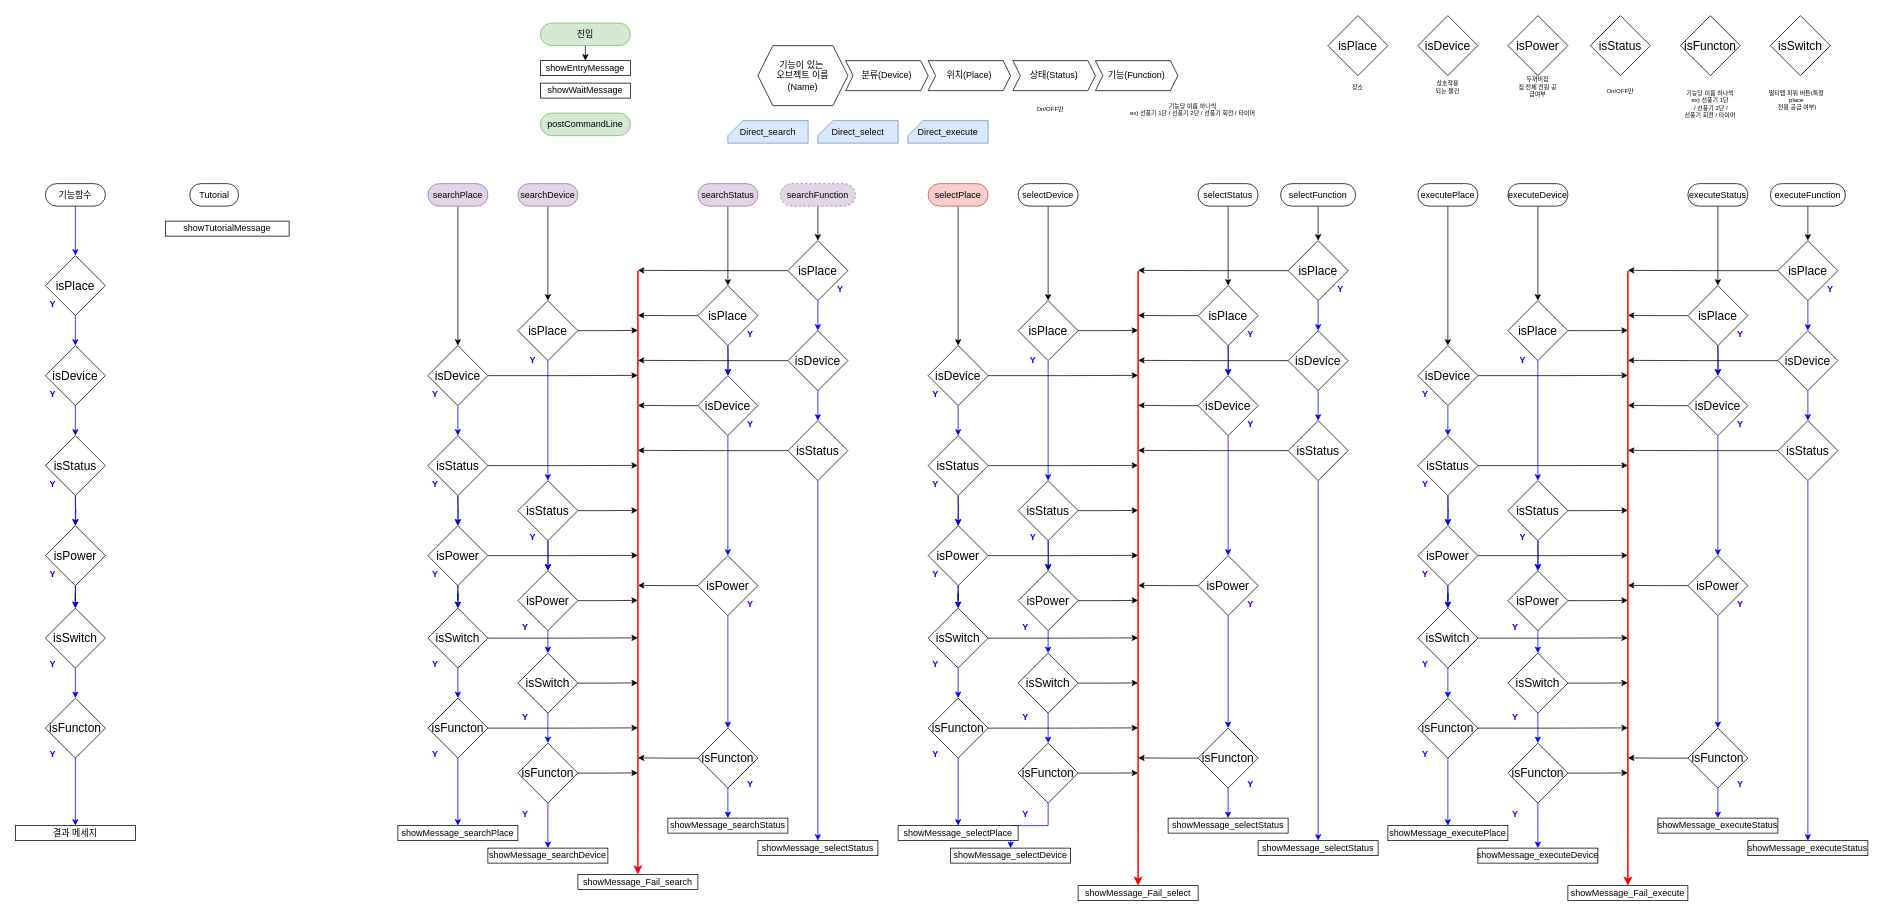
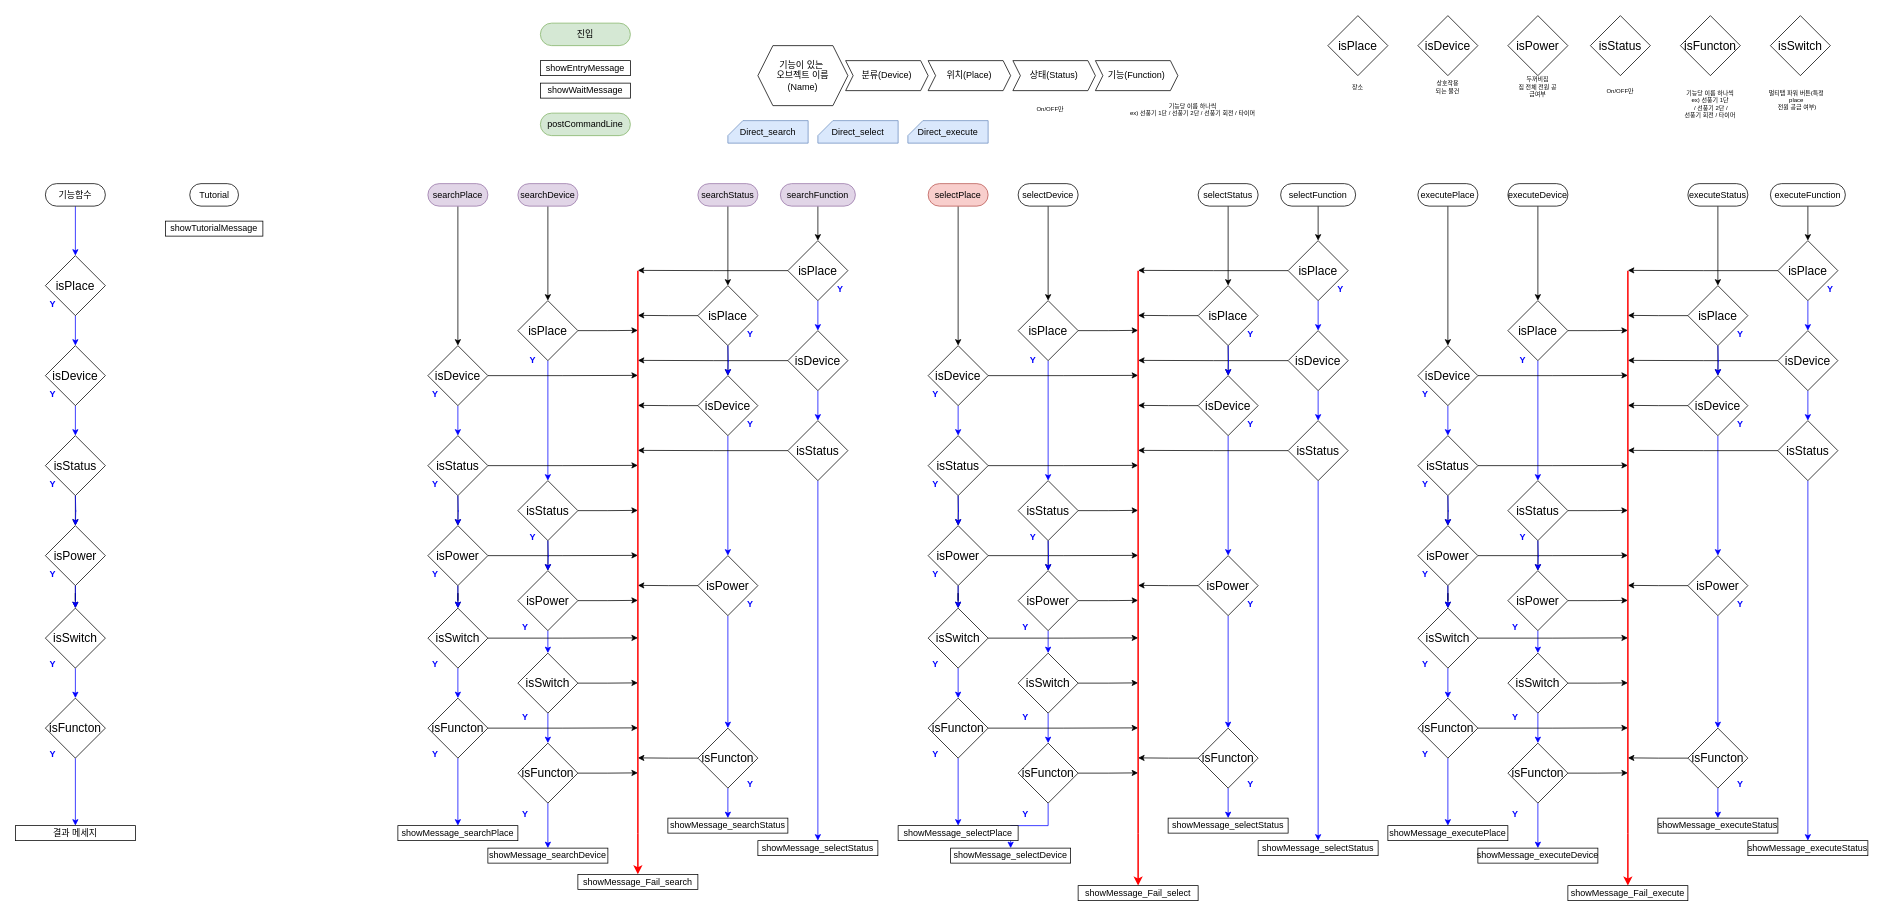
(585, 50) -> none
(818, 195) -> (818, 195)
(227, 228) -> (214, 228)
